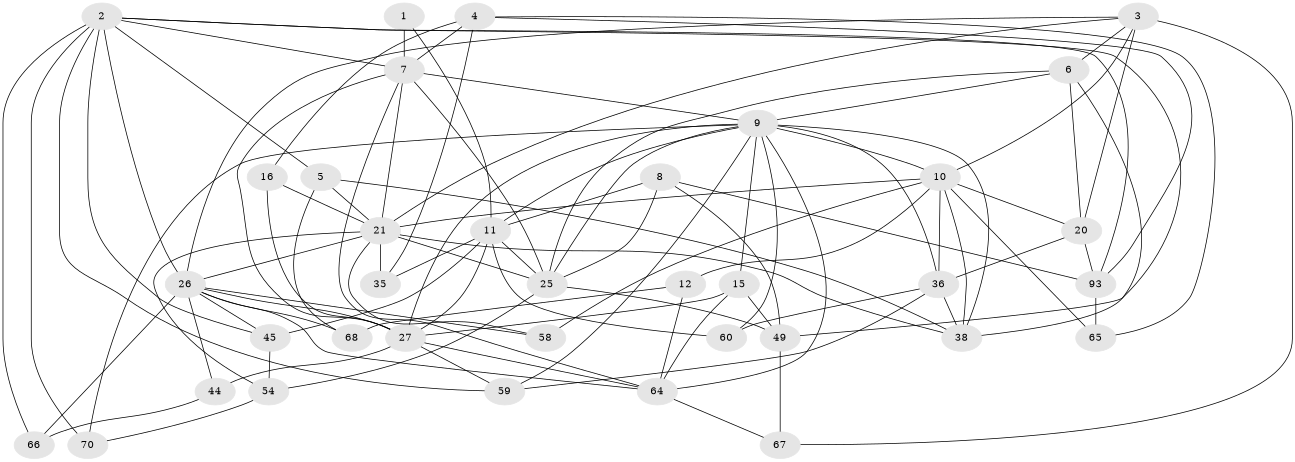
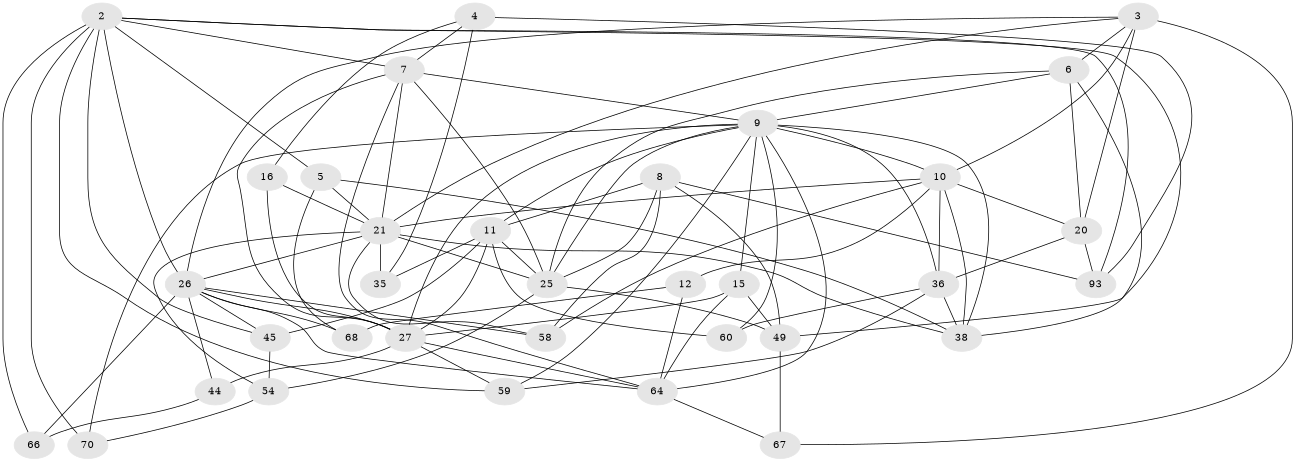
(404, 16) -> none
none -> (618, 263)
(1096, 338) -> none
